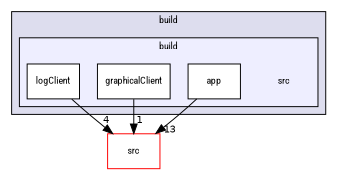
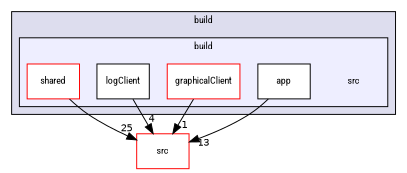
none -> (53, 81)
(134, 81) -> (204, 81)
